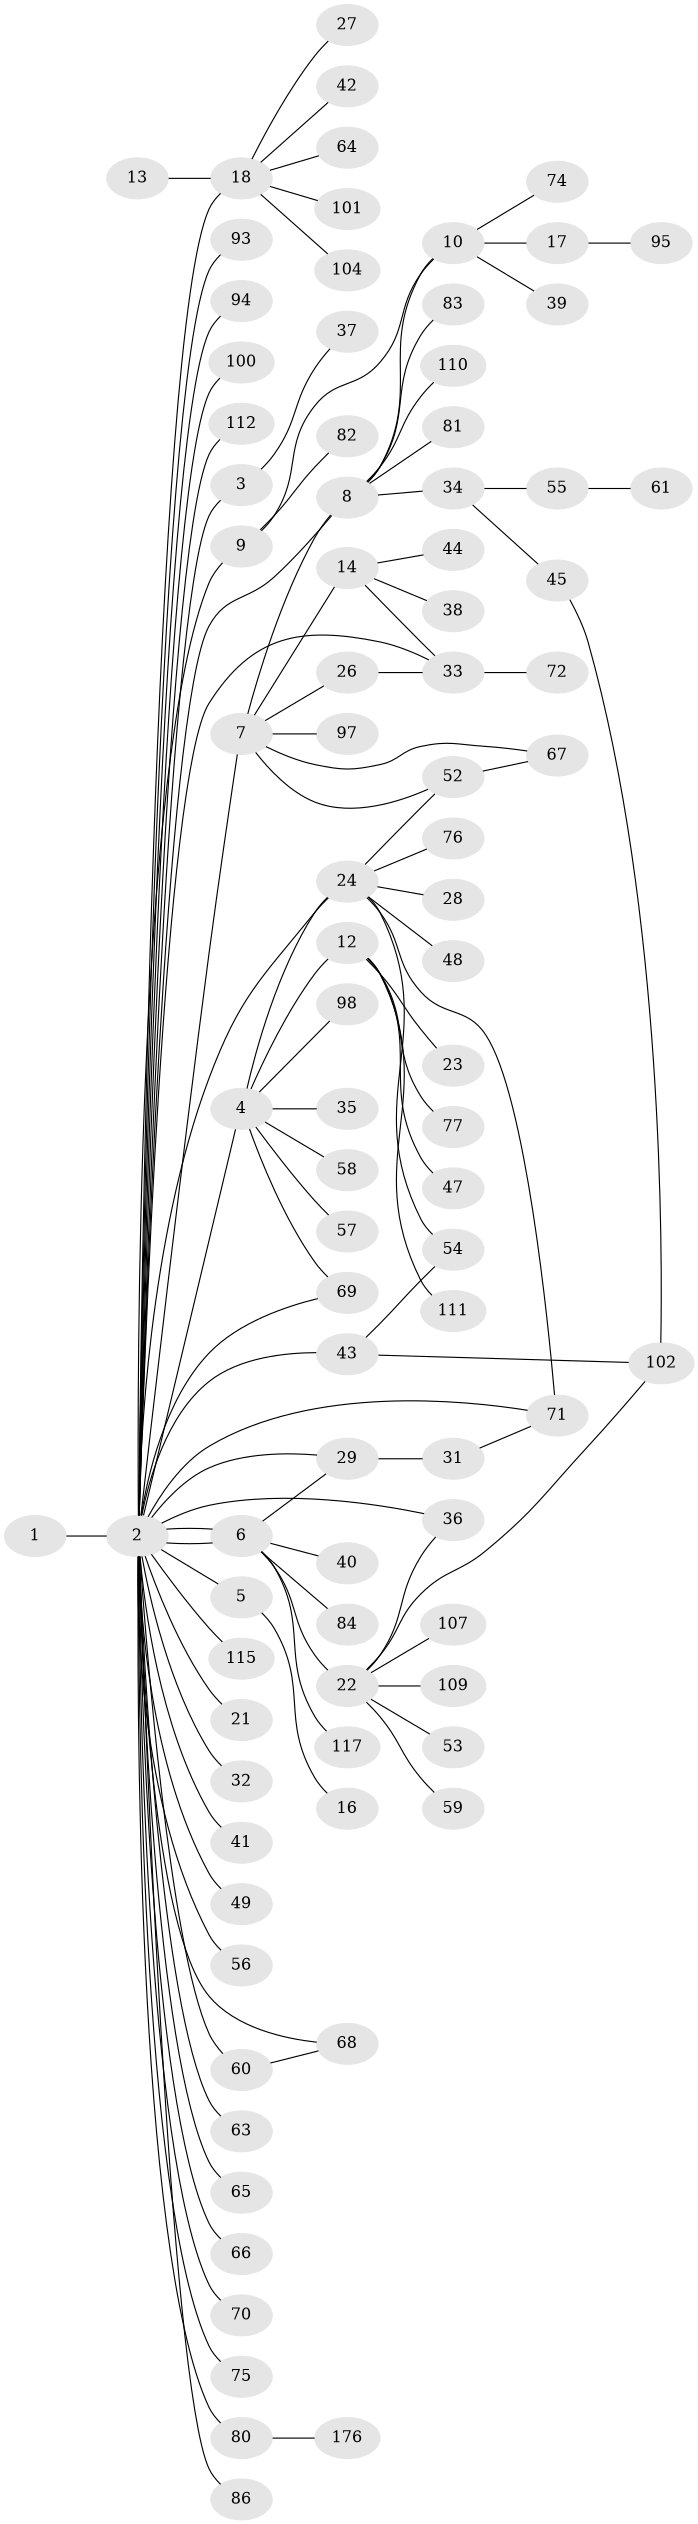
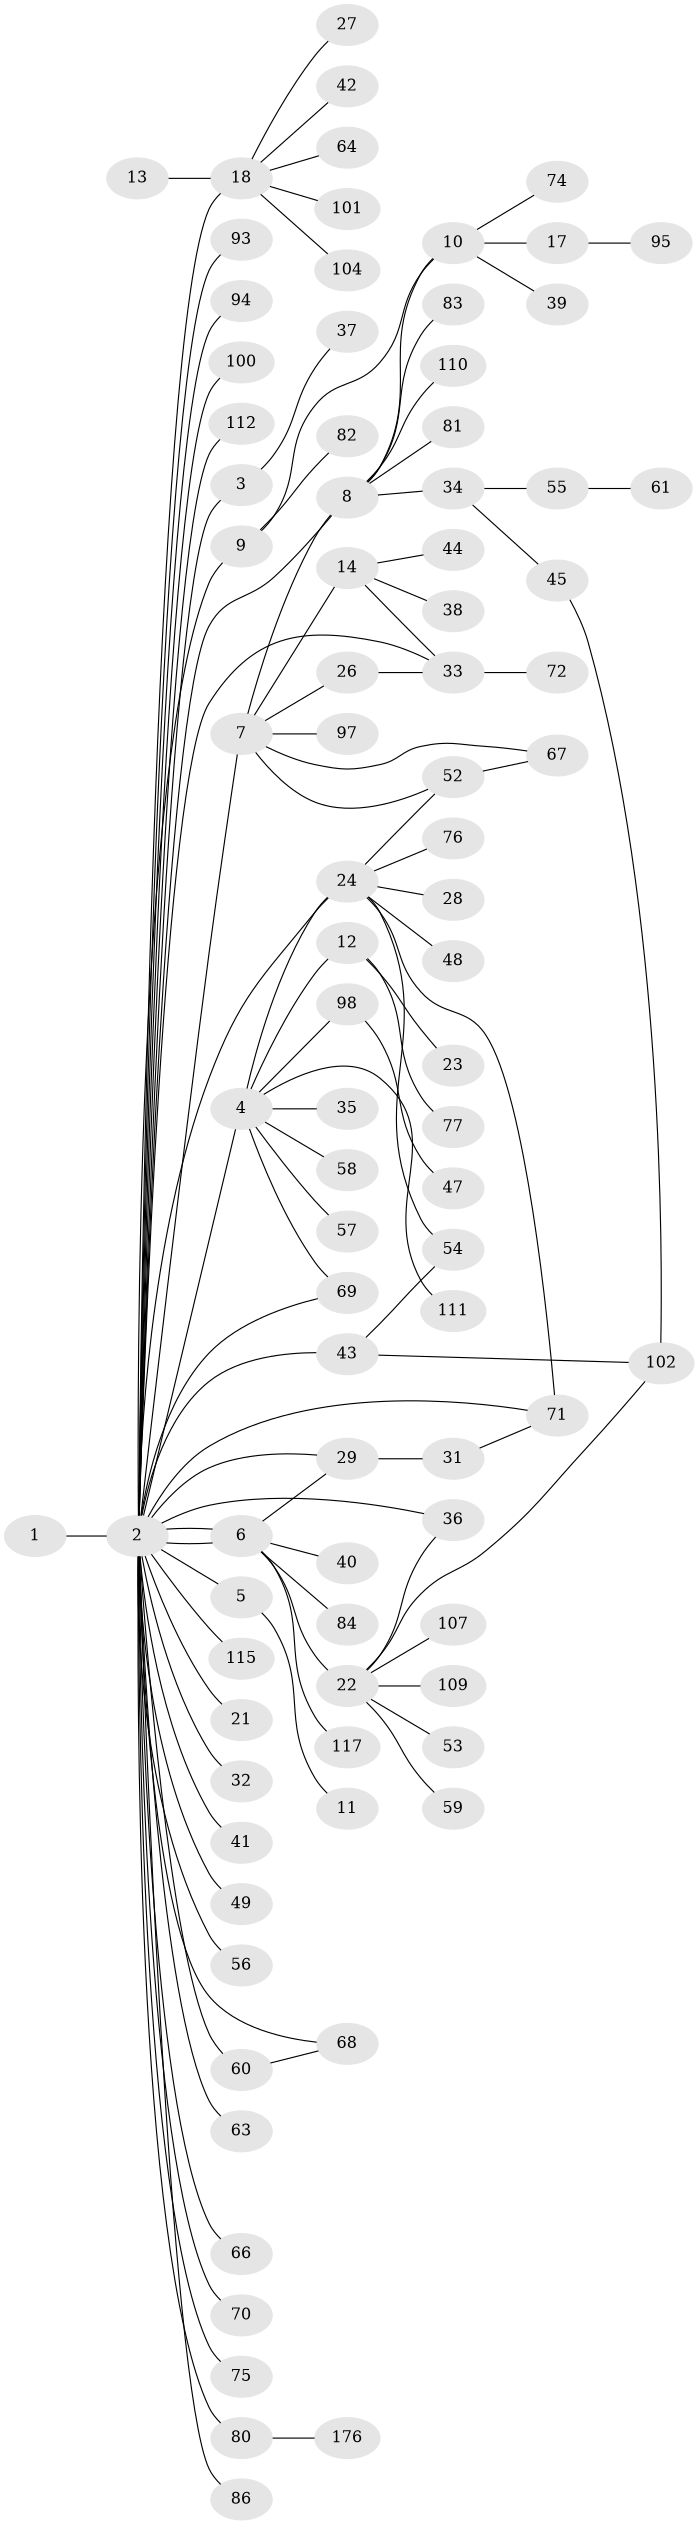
(400, 1066) -> (392, 1068)
(397, 1179) -> (412, 1158)
(347, 1809) -> (347, 1809)
(242, 2193) -> none
